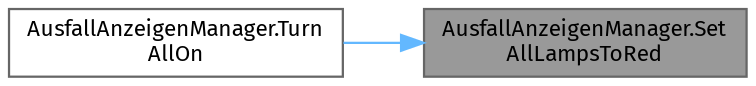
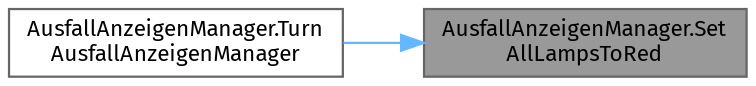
(176, 43) -> (176, 43)
